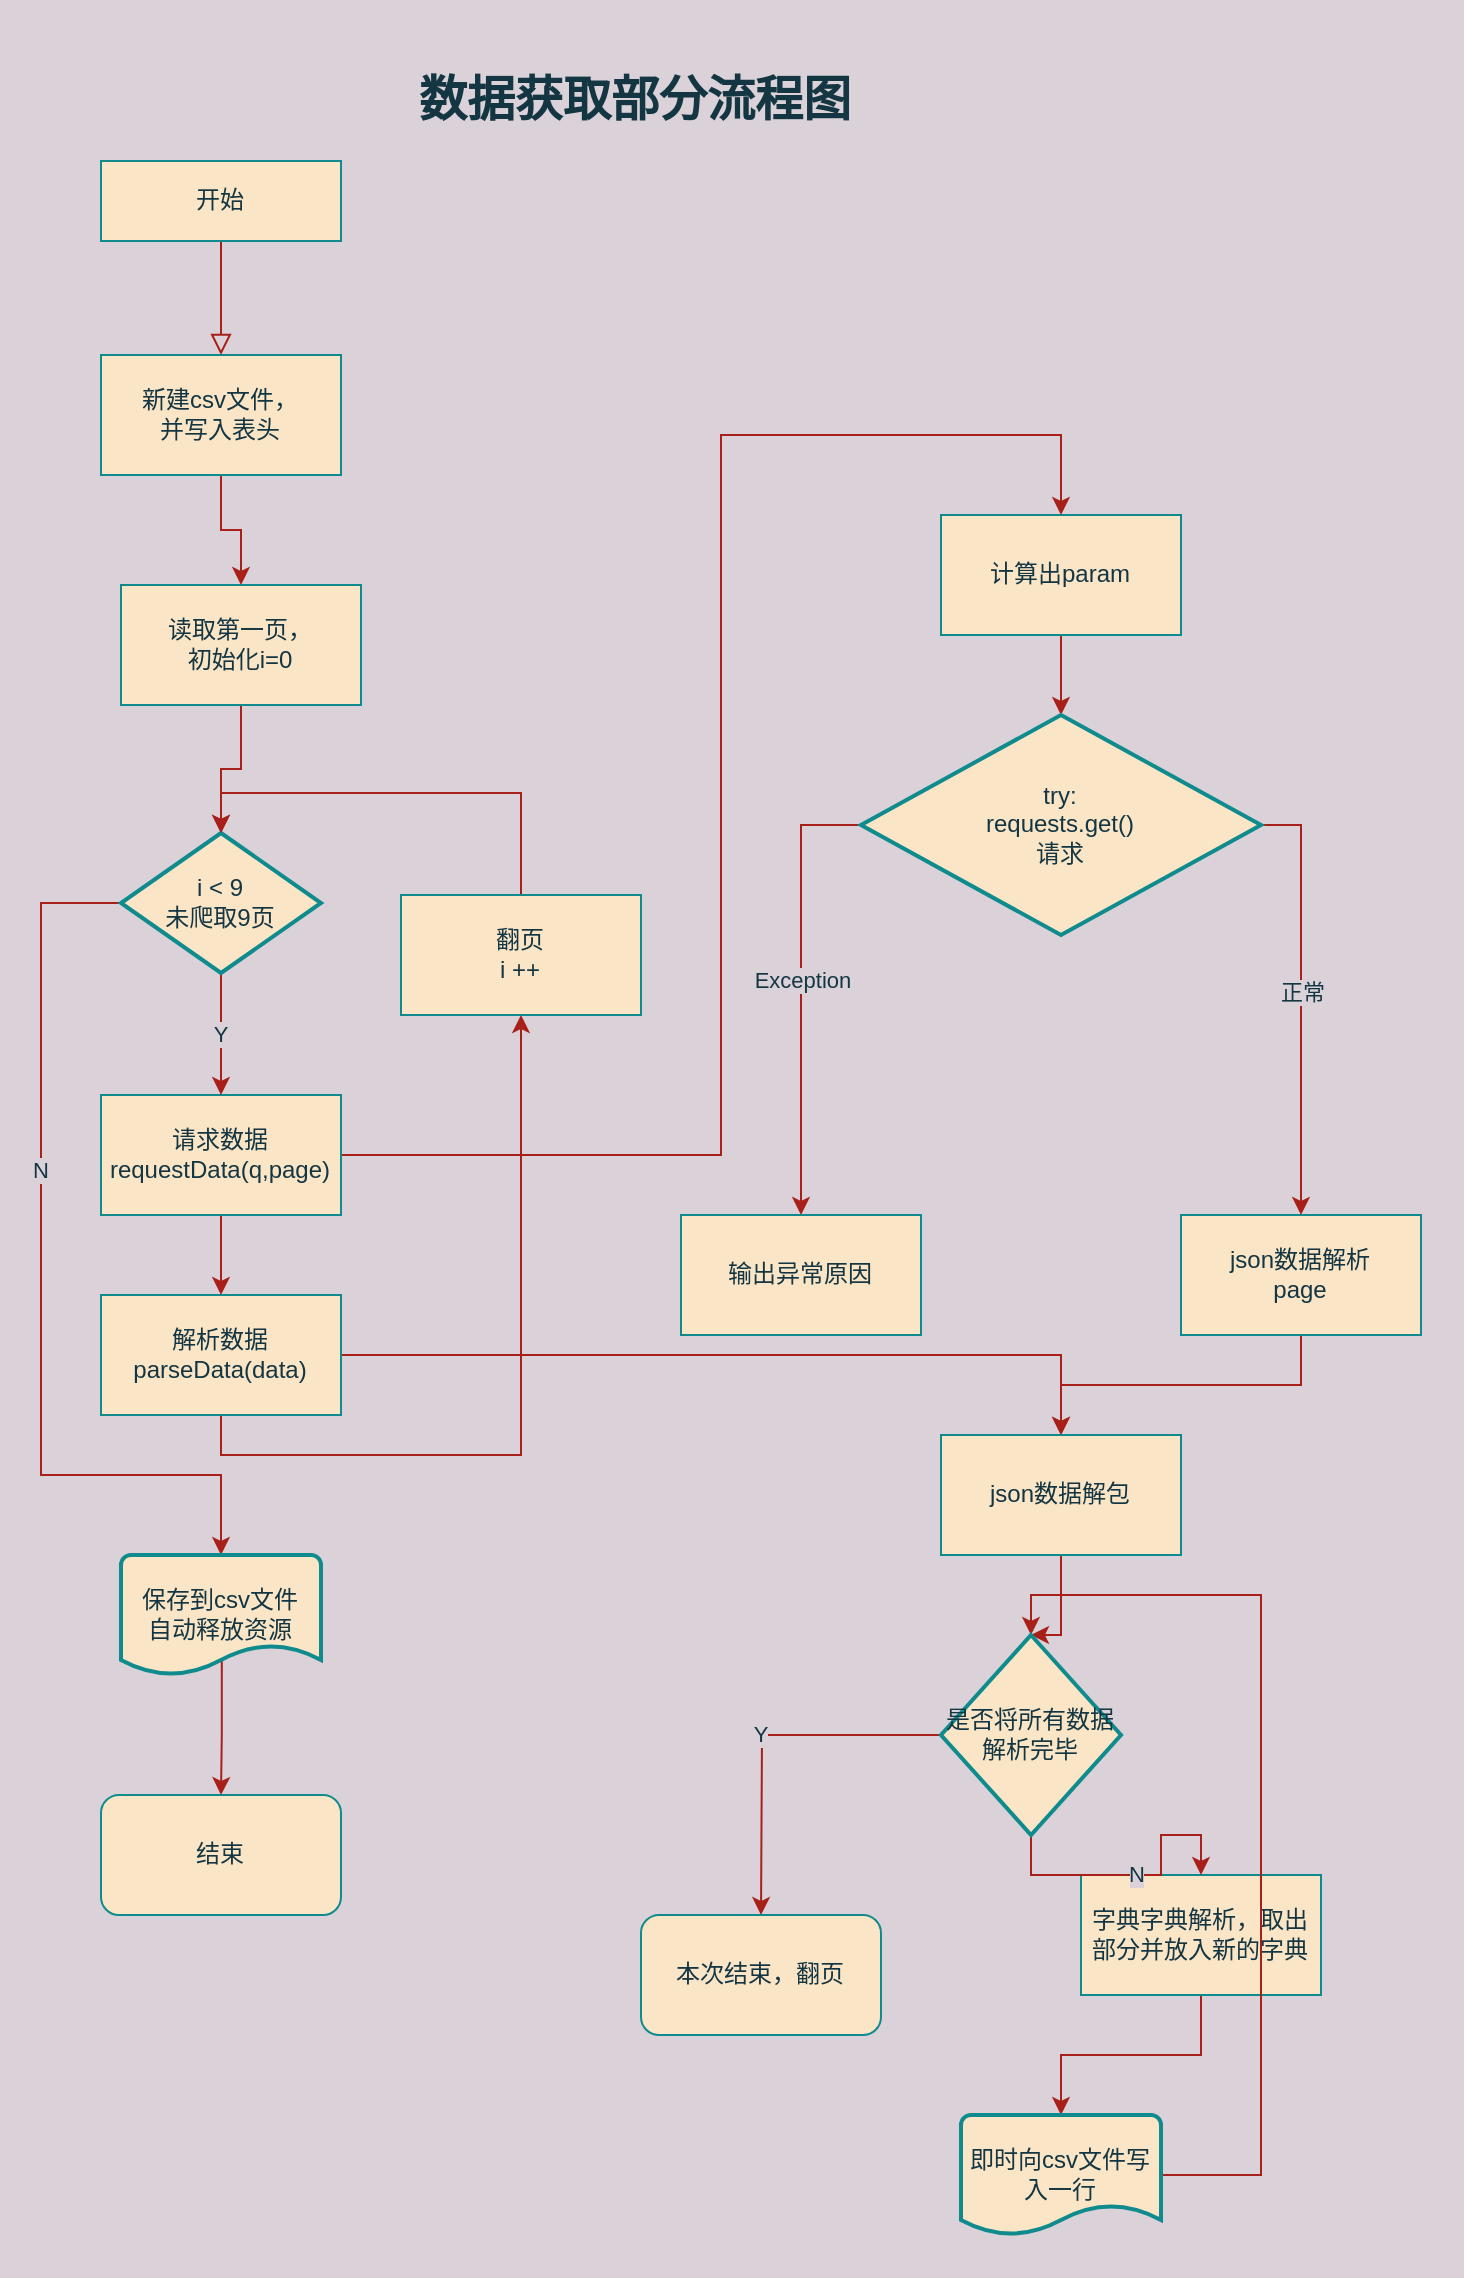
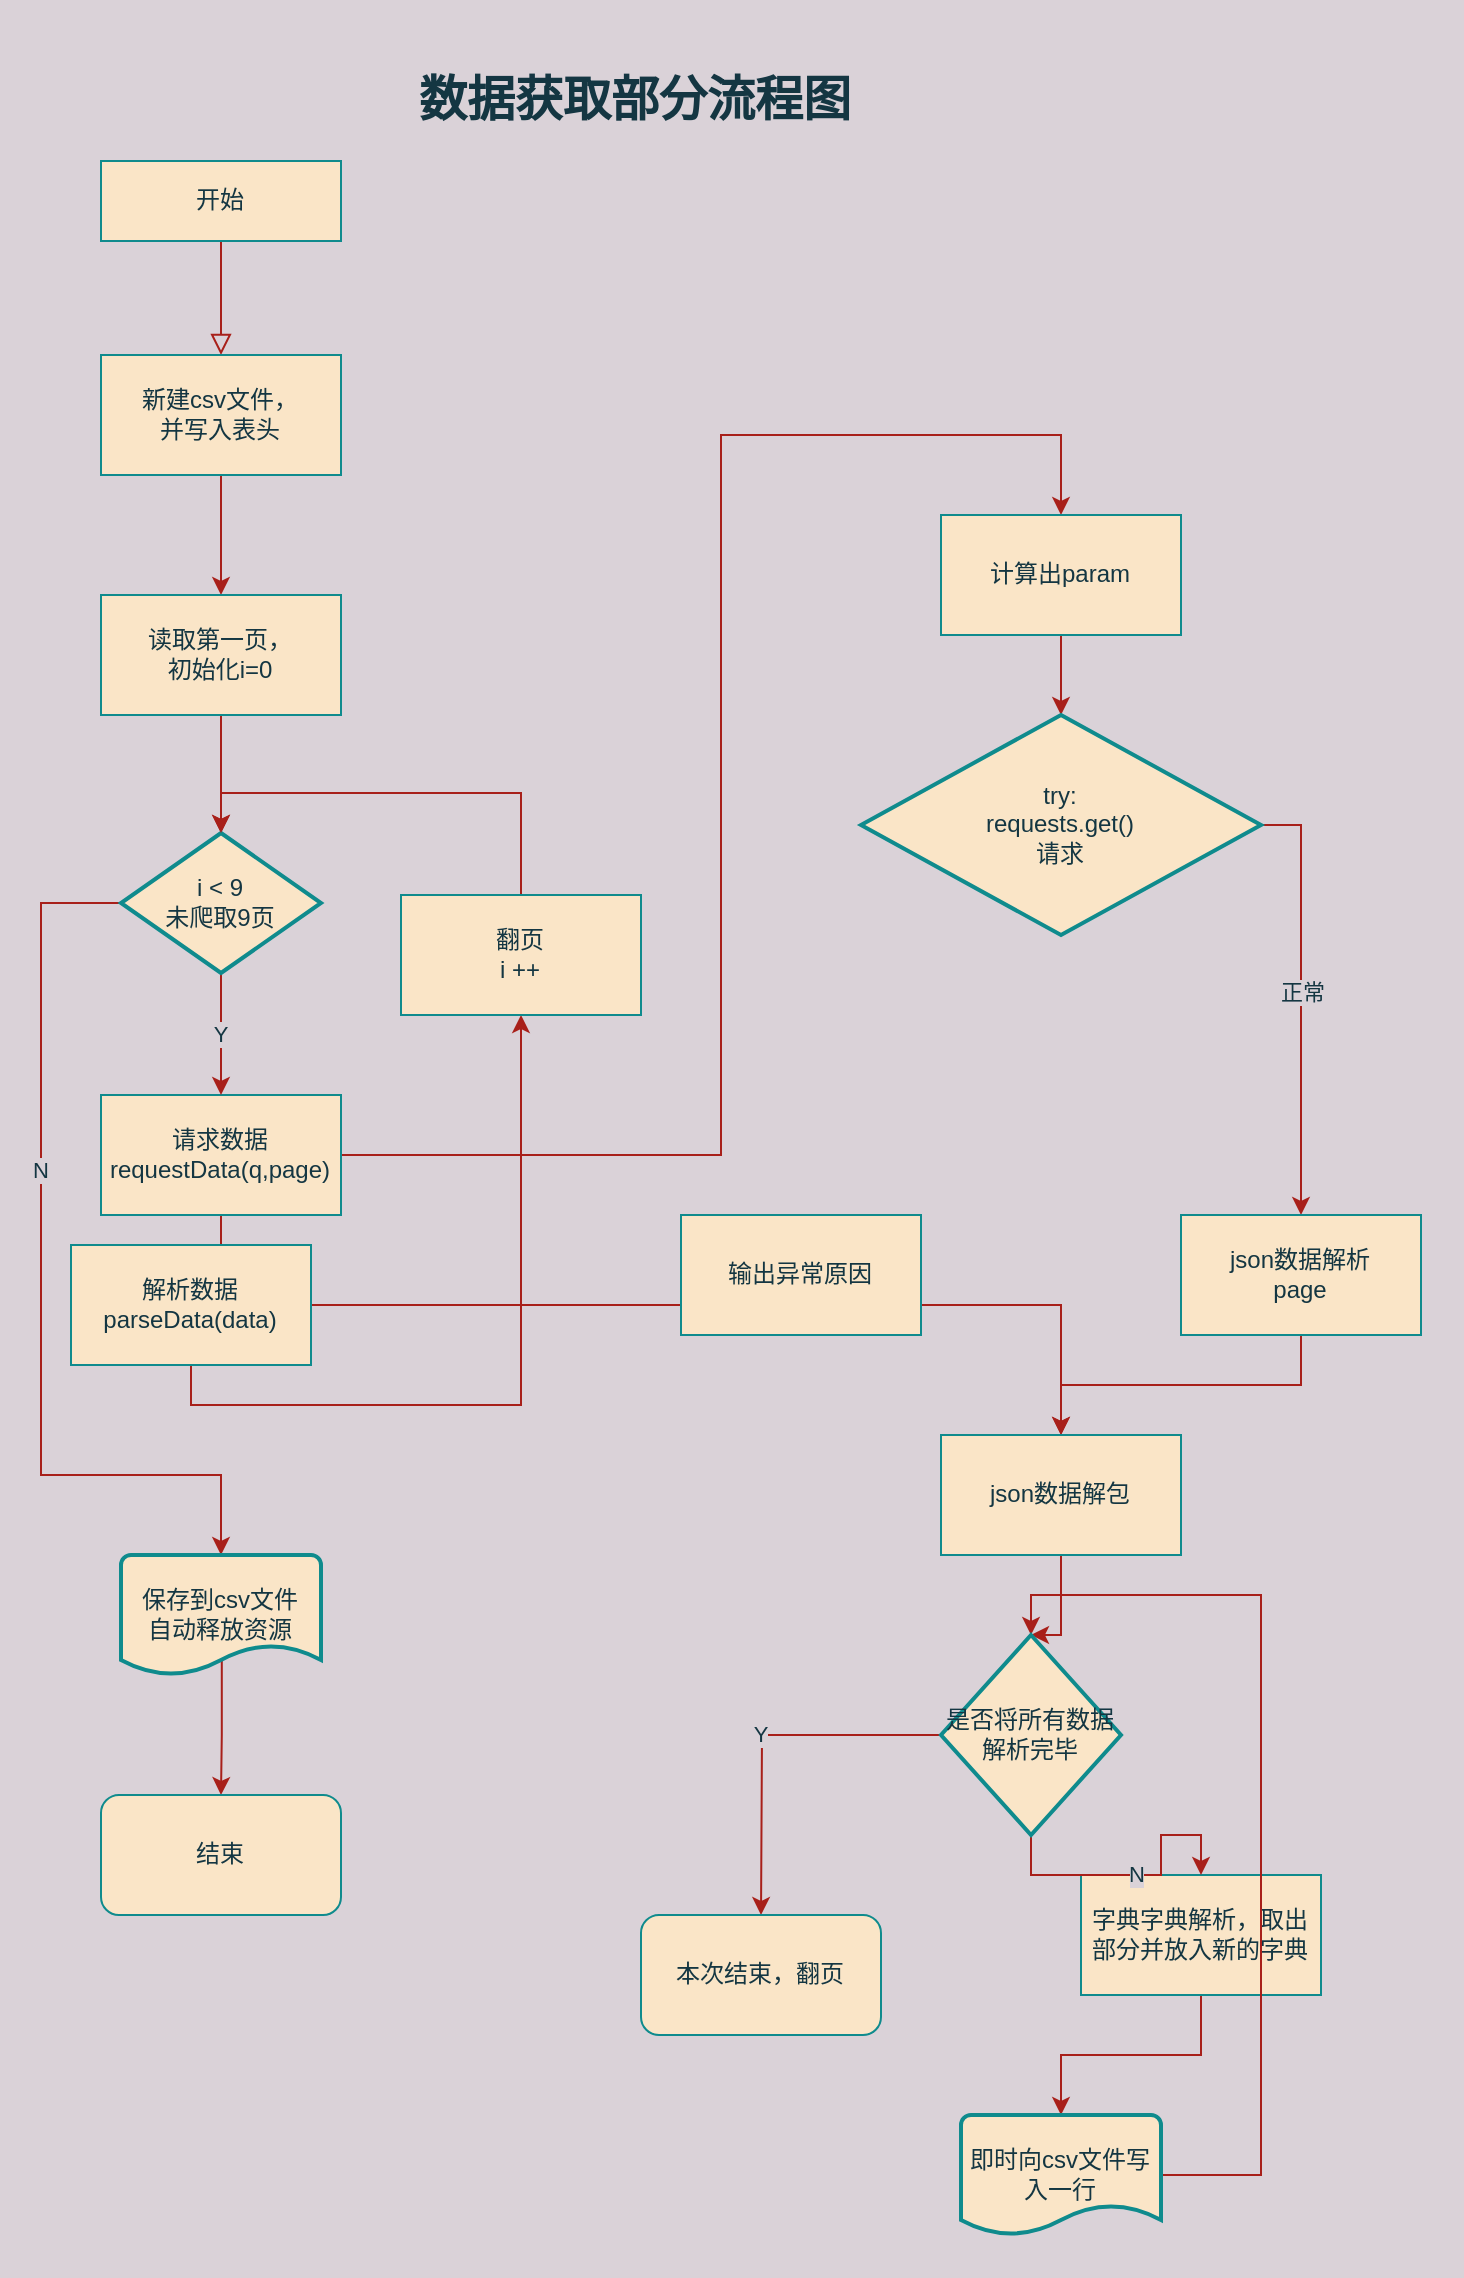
(241, 645) -> (221, 655)
(801, 984) -> none
(221, 1355) -> (191, 1305)
